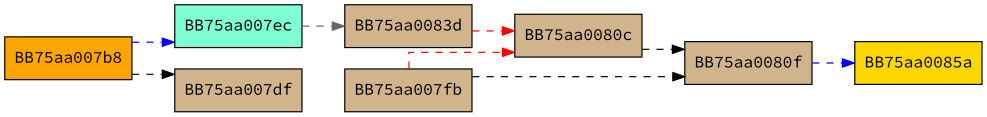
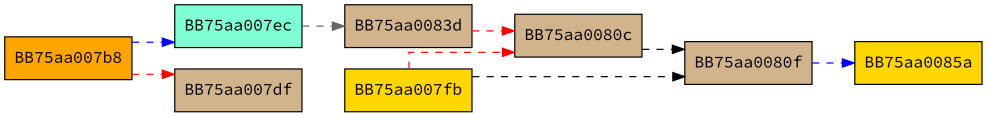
(147, 74) -> (147, 74)
(408, 90) -> (408, 90)
